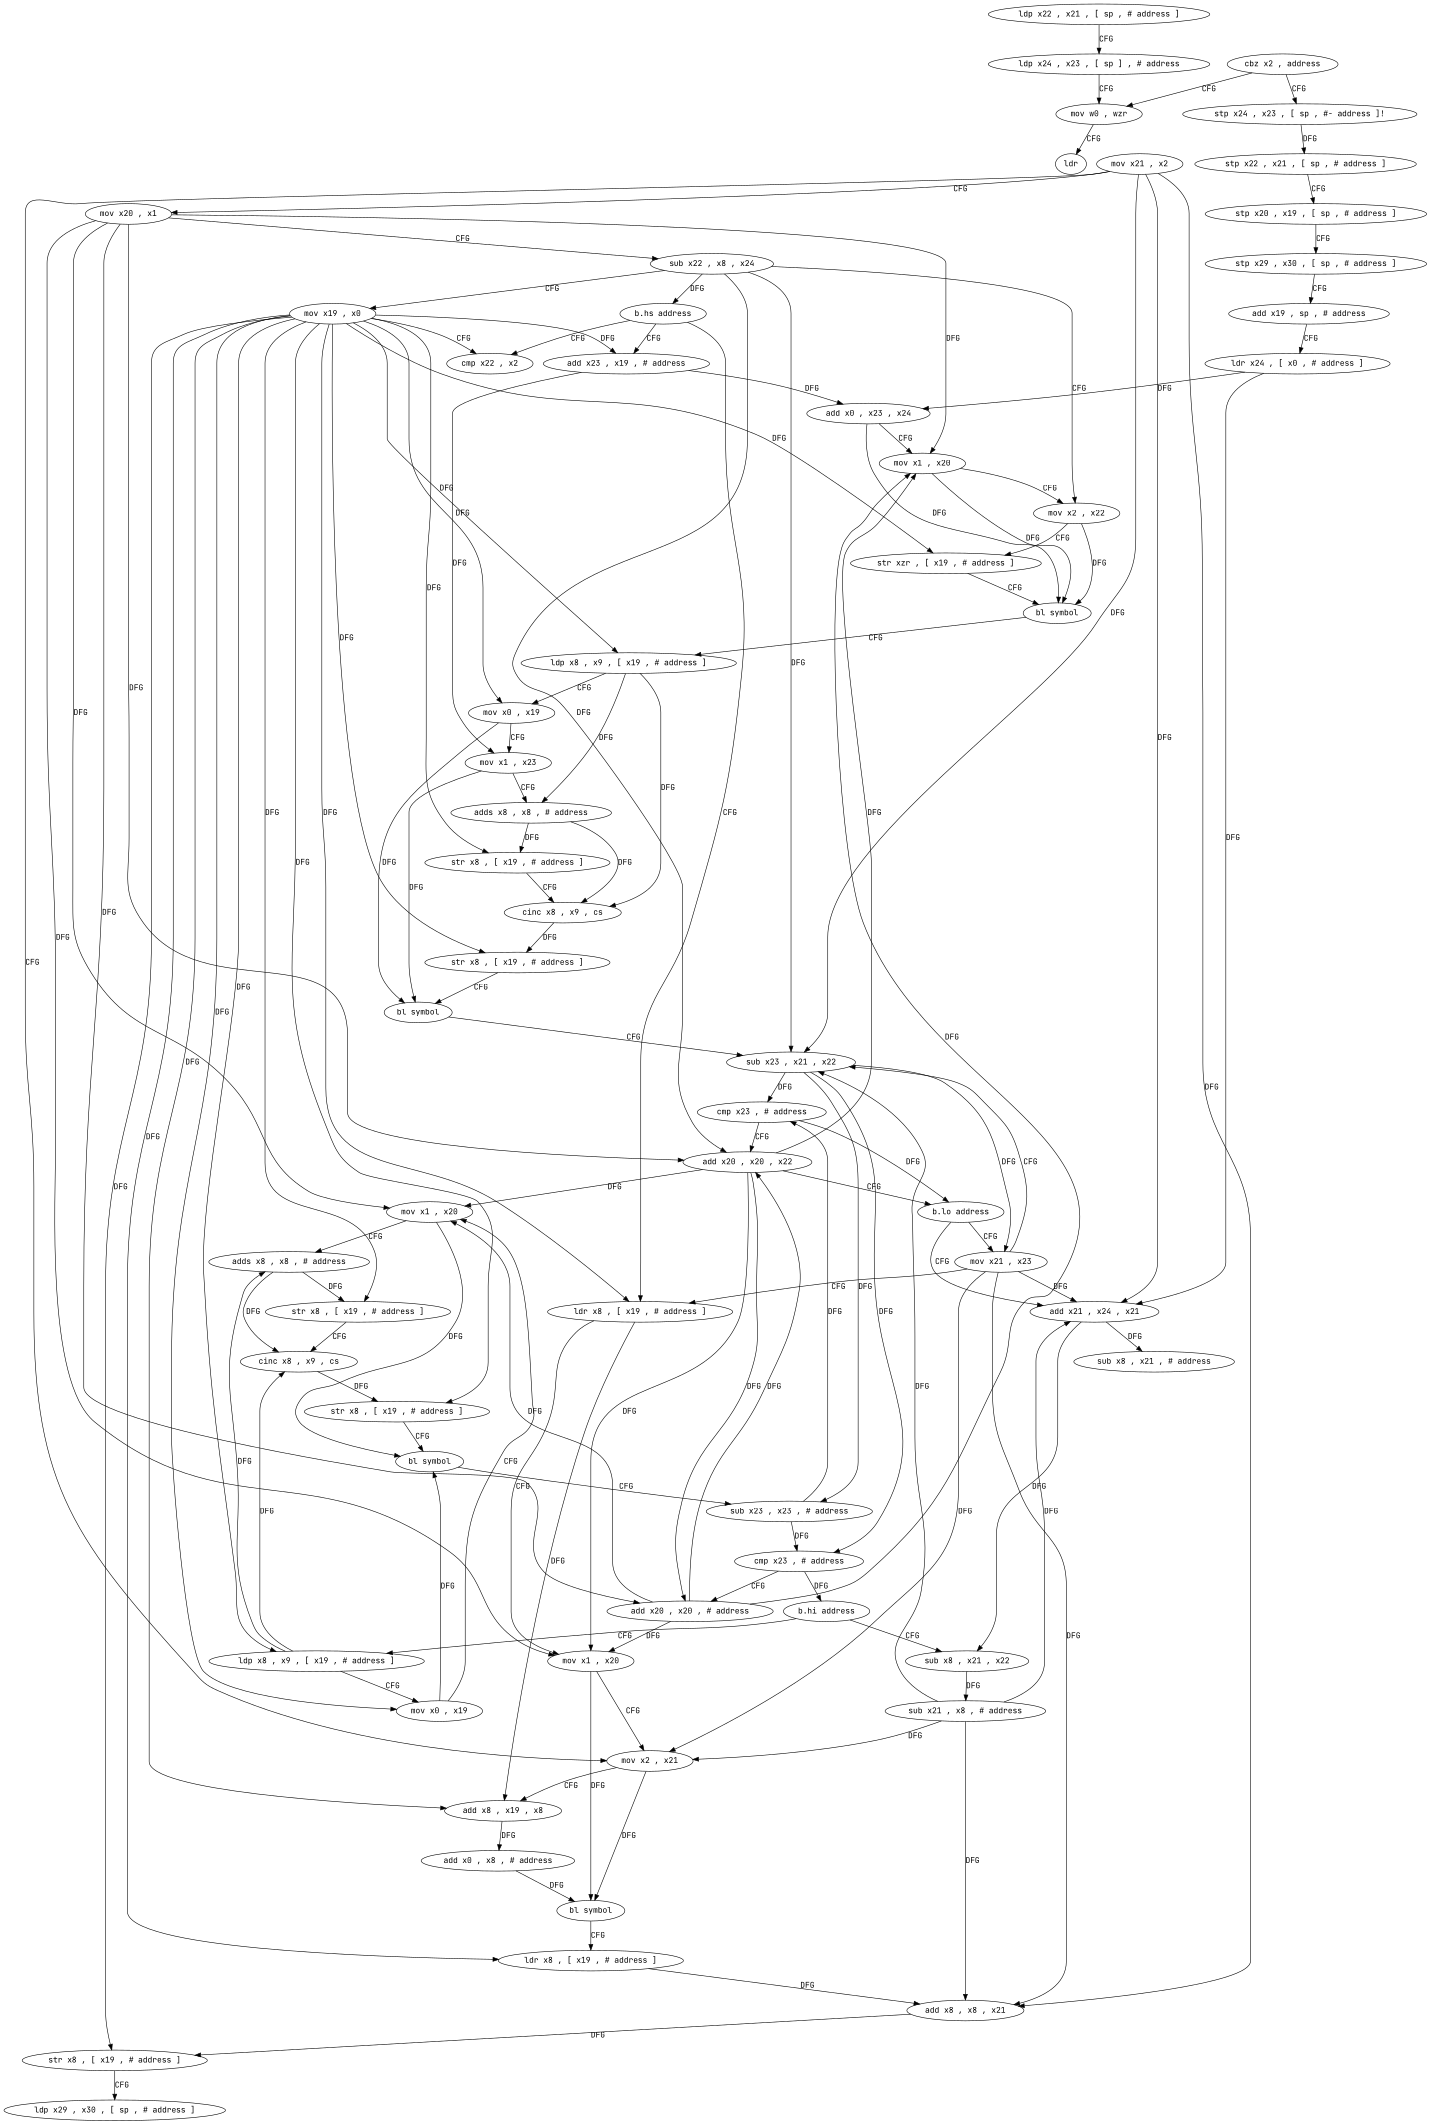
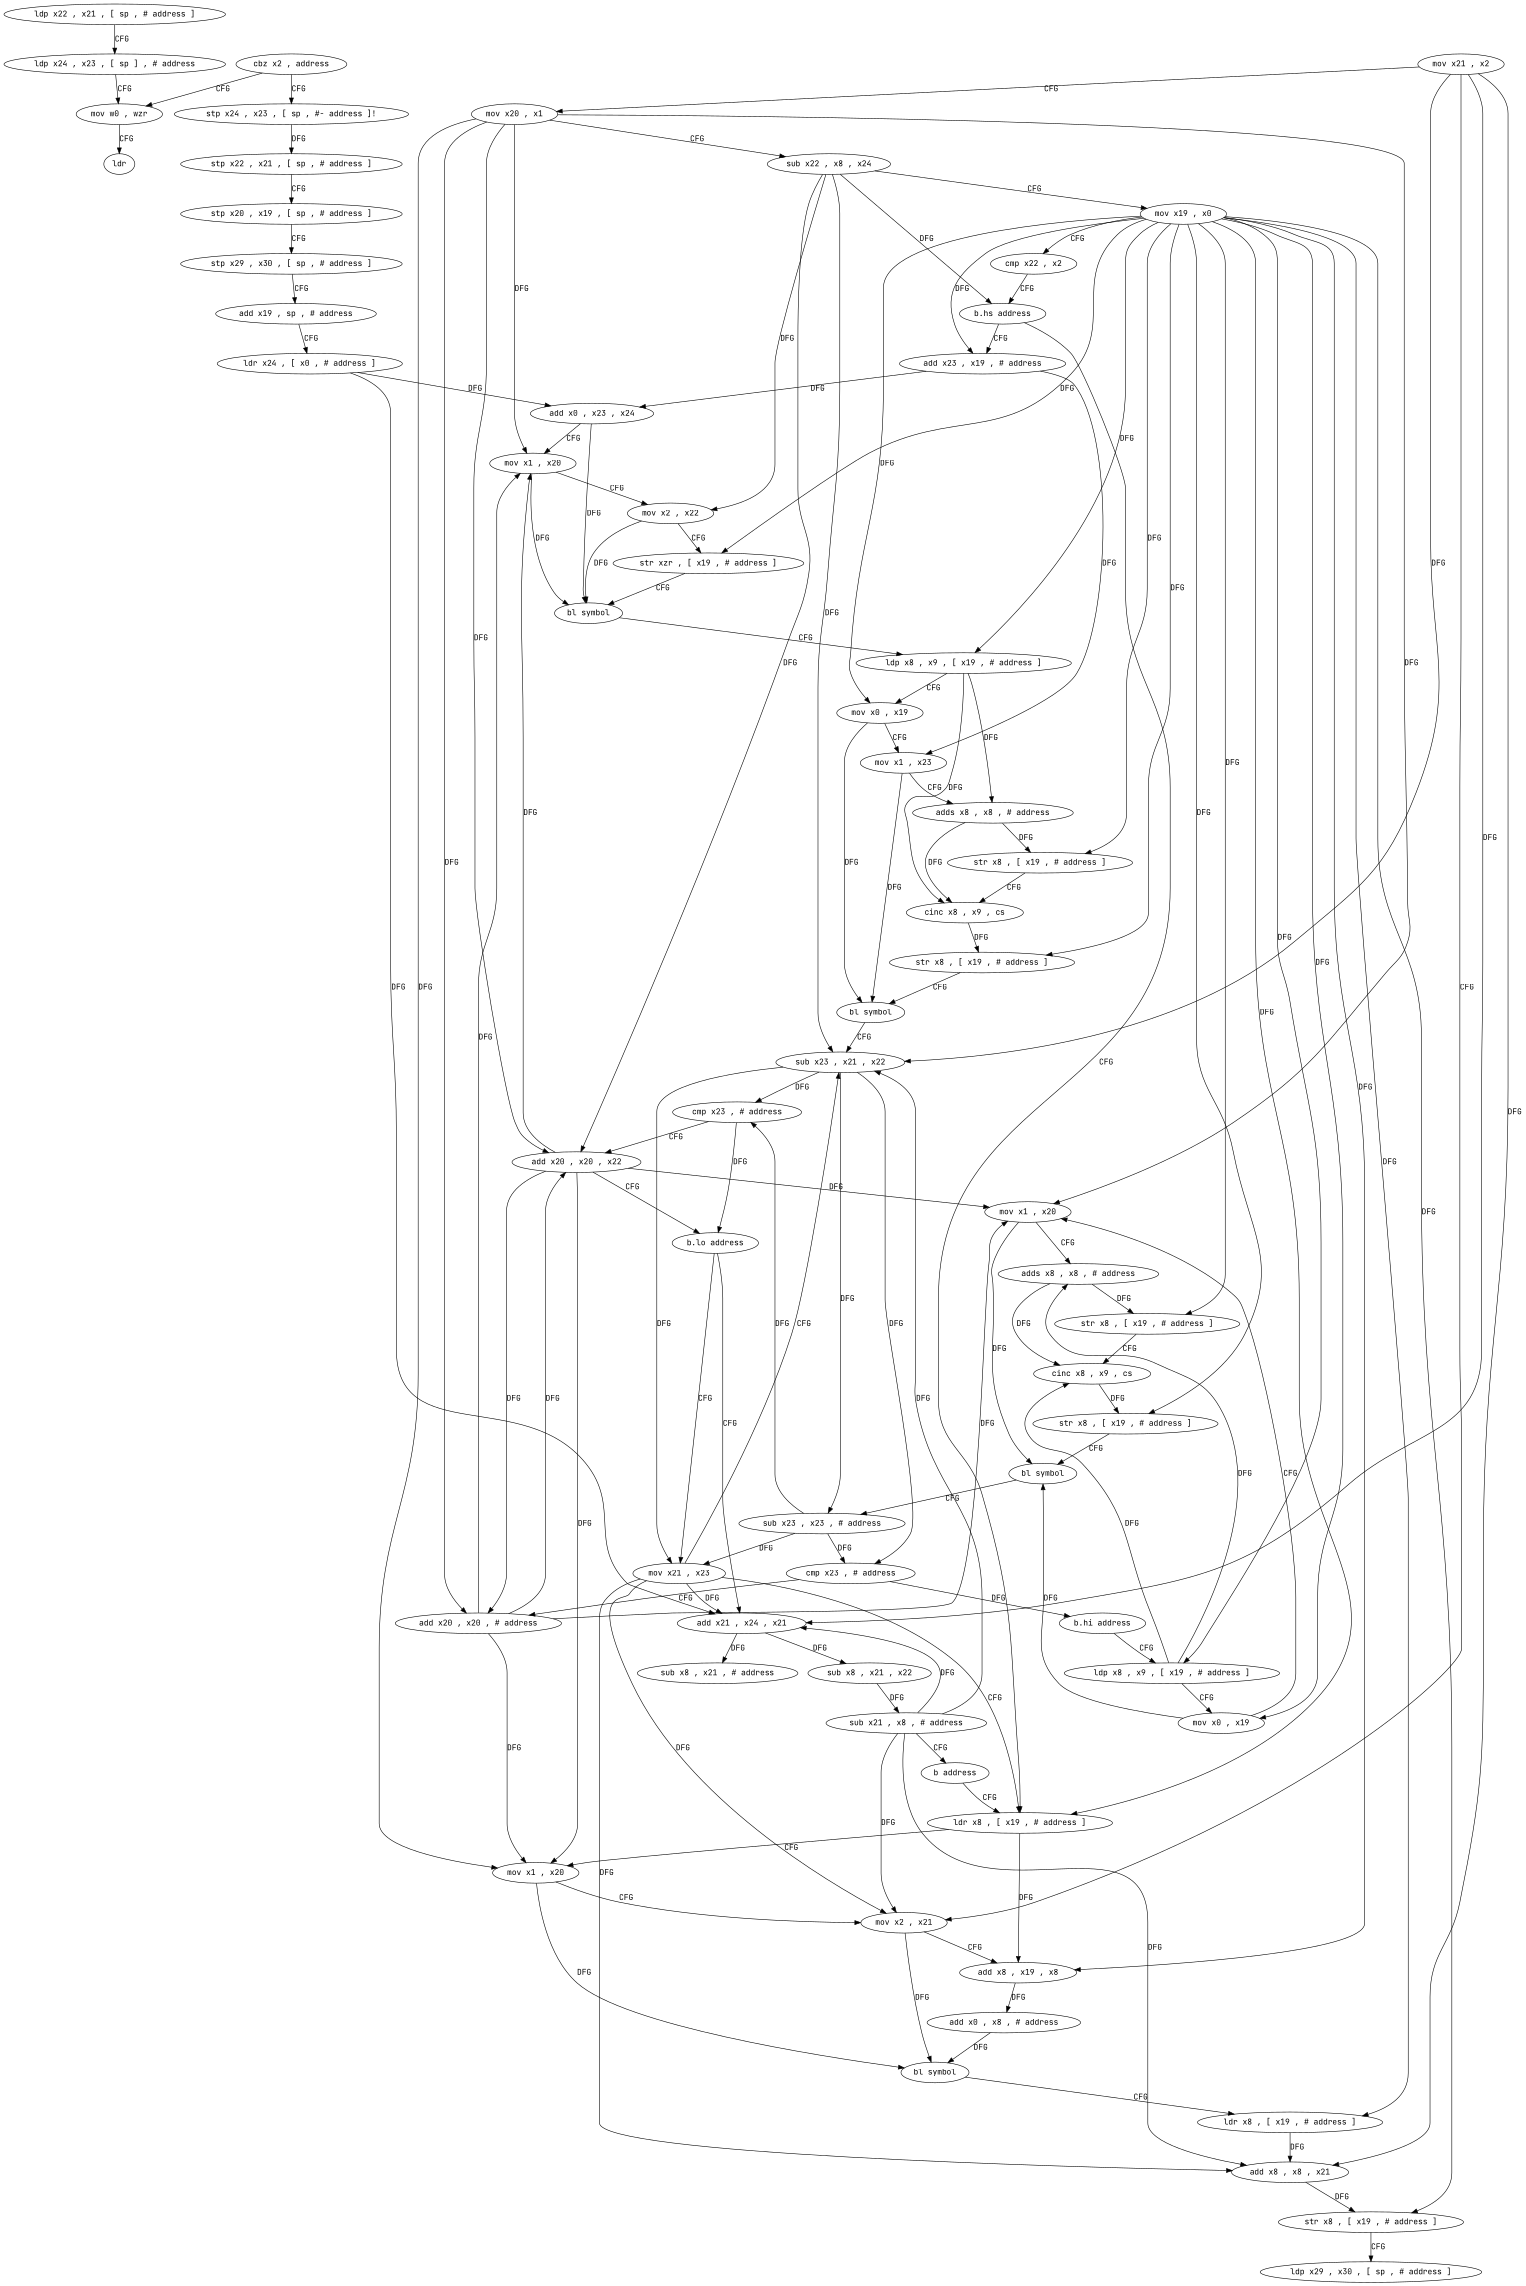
(570, 335) -> (1020, 286)
(1079, 389) -> (787, 339)
none -> (752, 1548)
(893, 1635) -> none
none -> (955, 1773)
